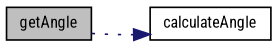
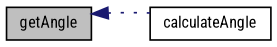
(113, 34) -> (129, 13)
